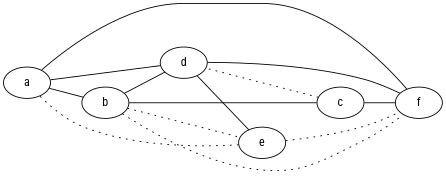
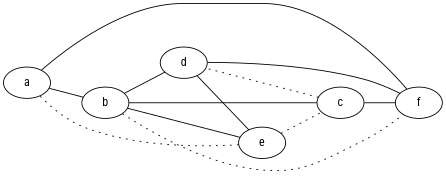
(105, 73) -> none
(184, 123) -> (184, 123)
(344, 131) -> (301, 123)
